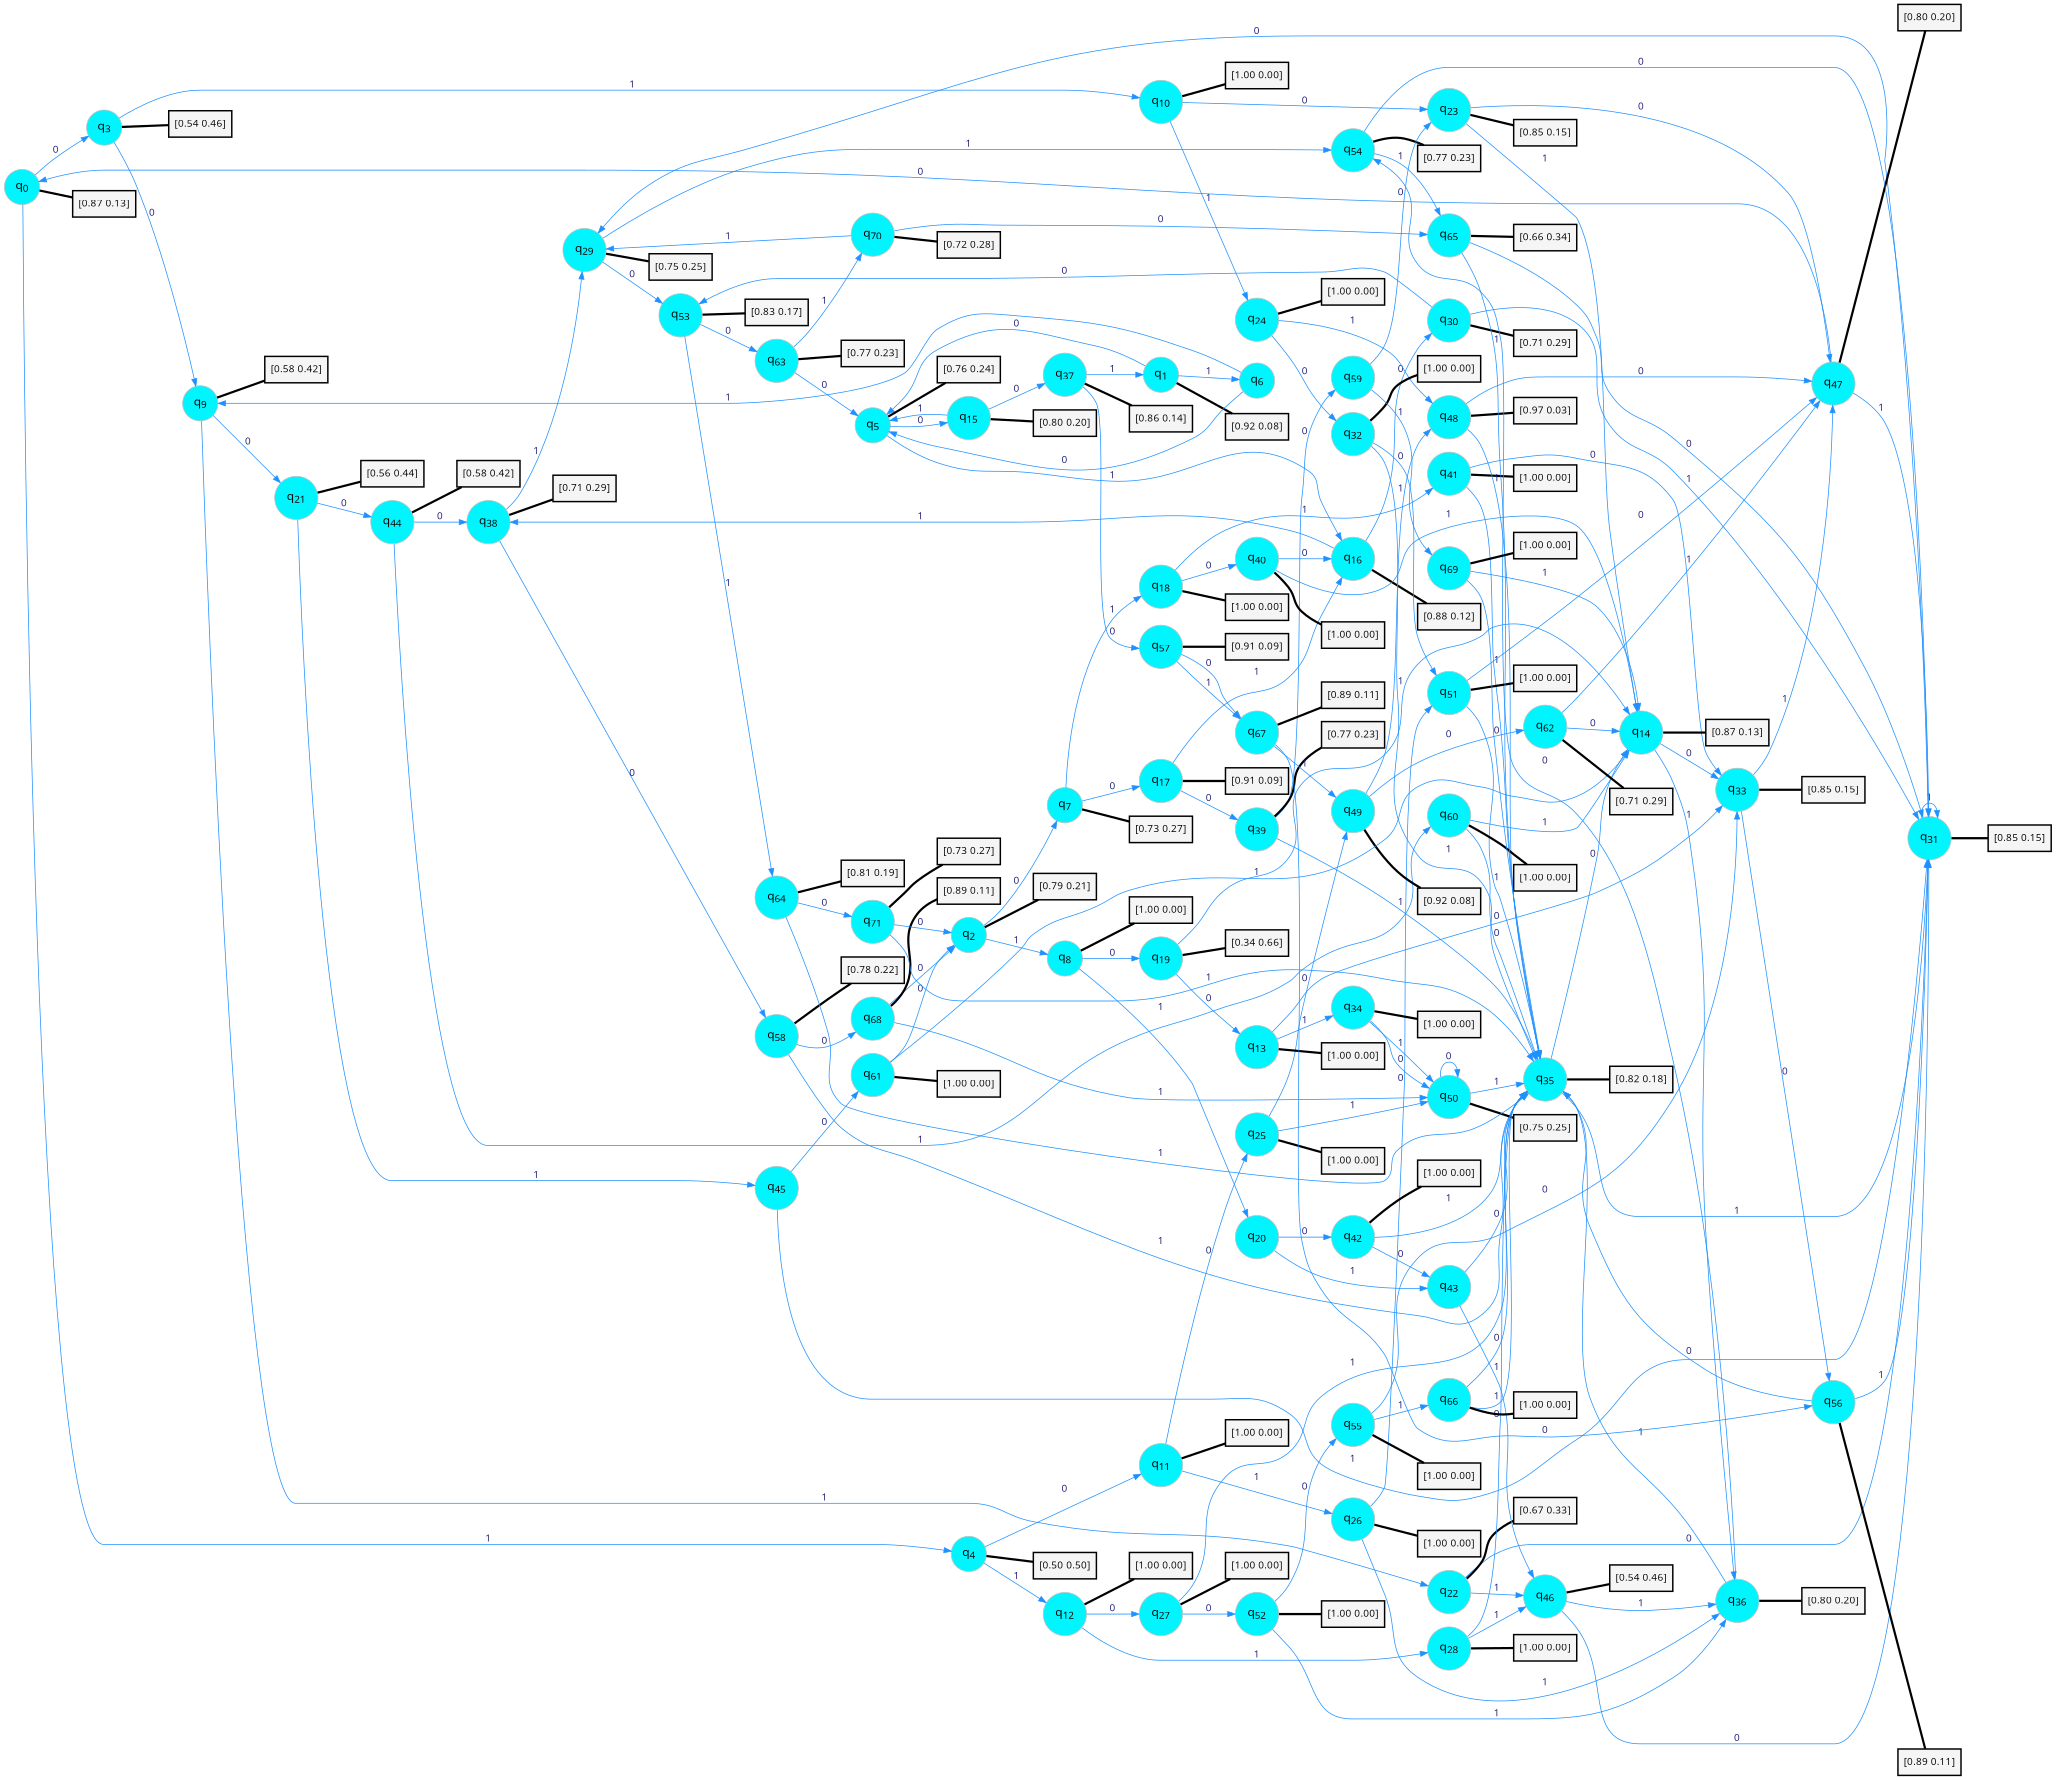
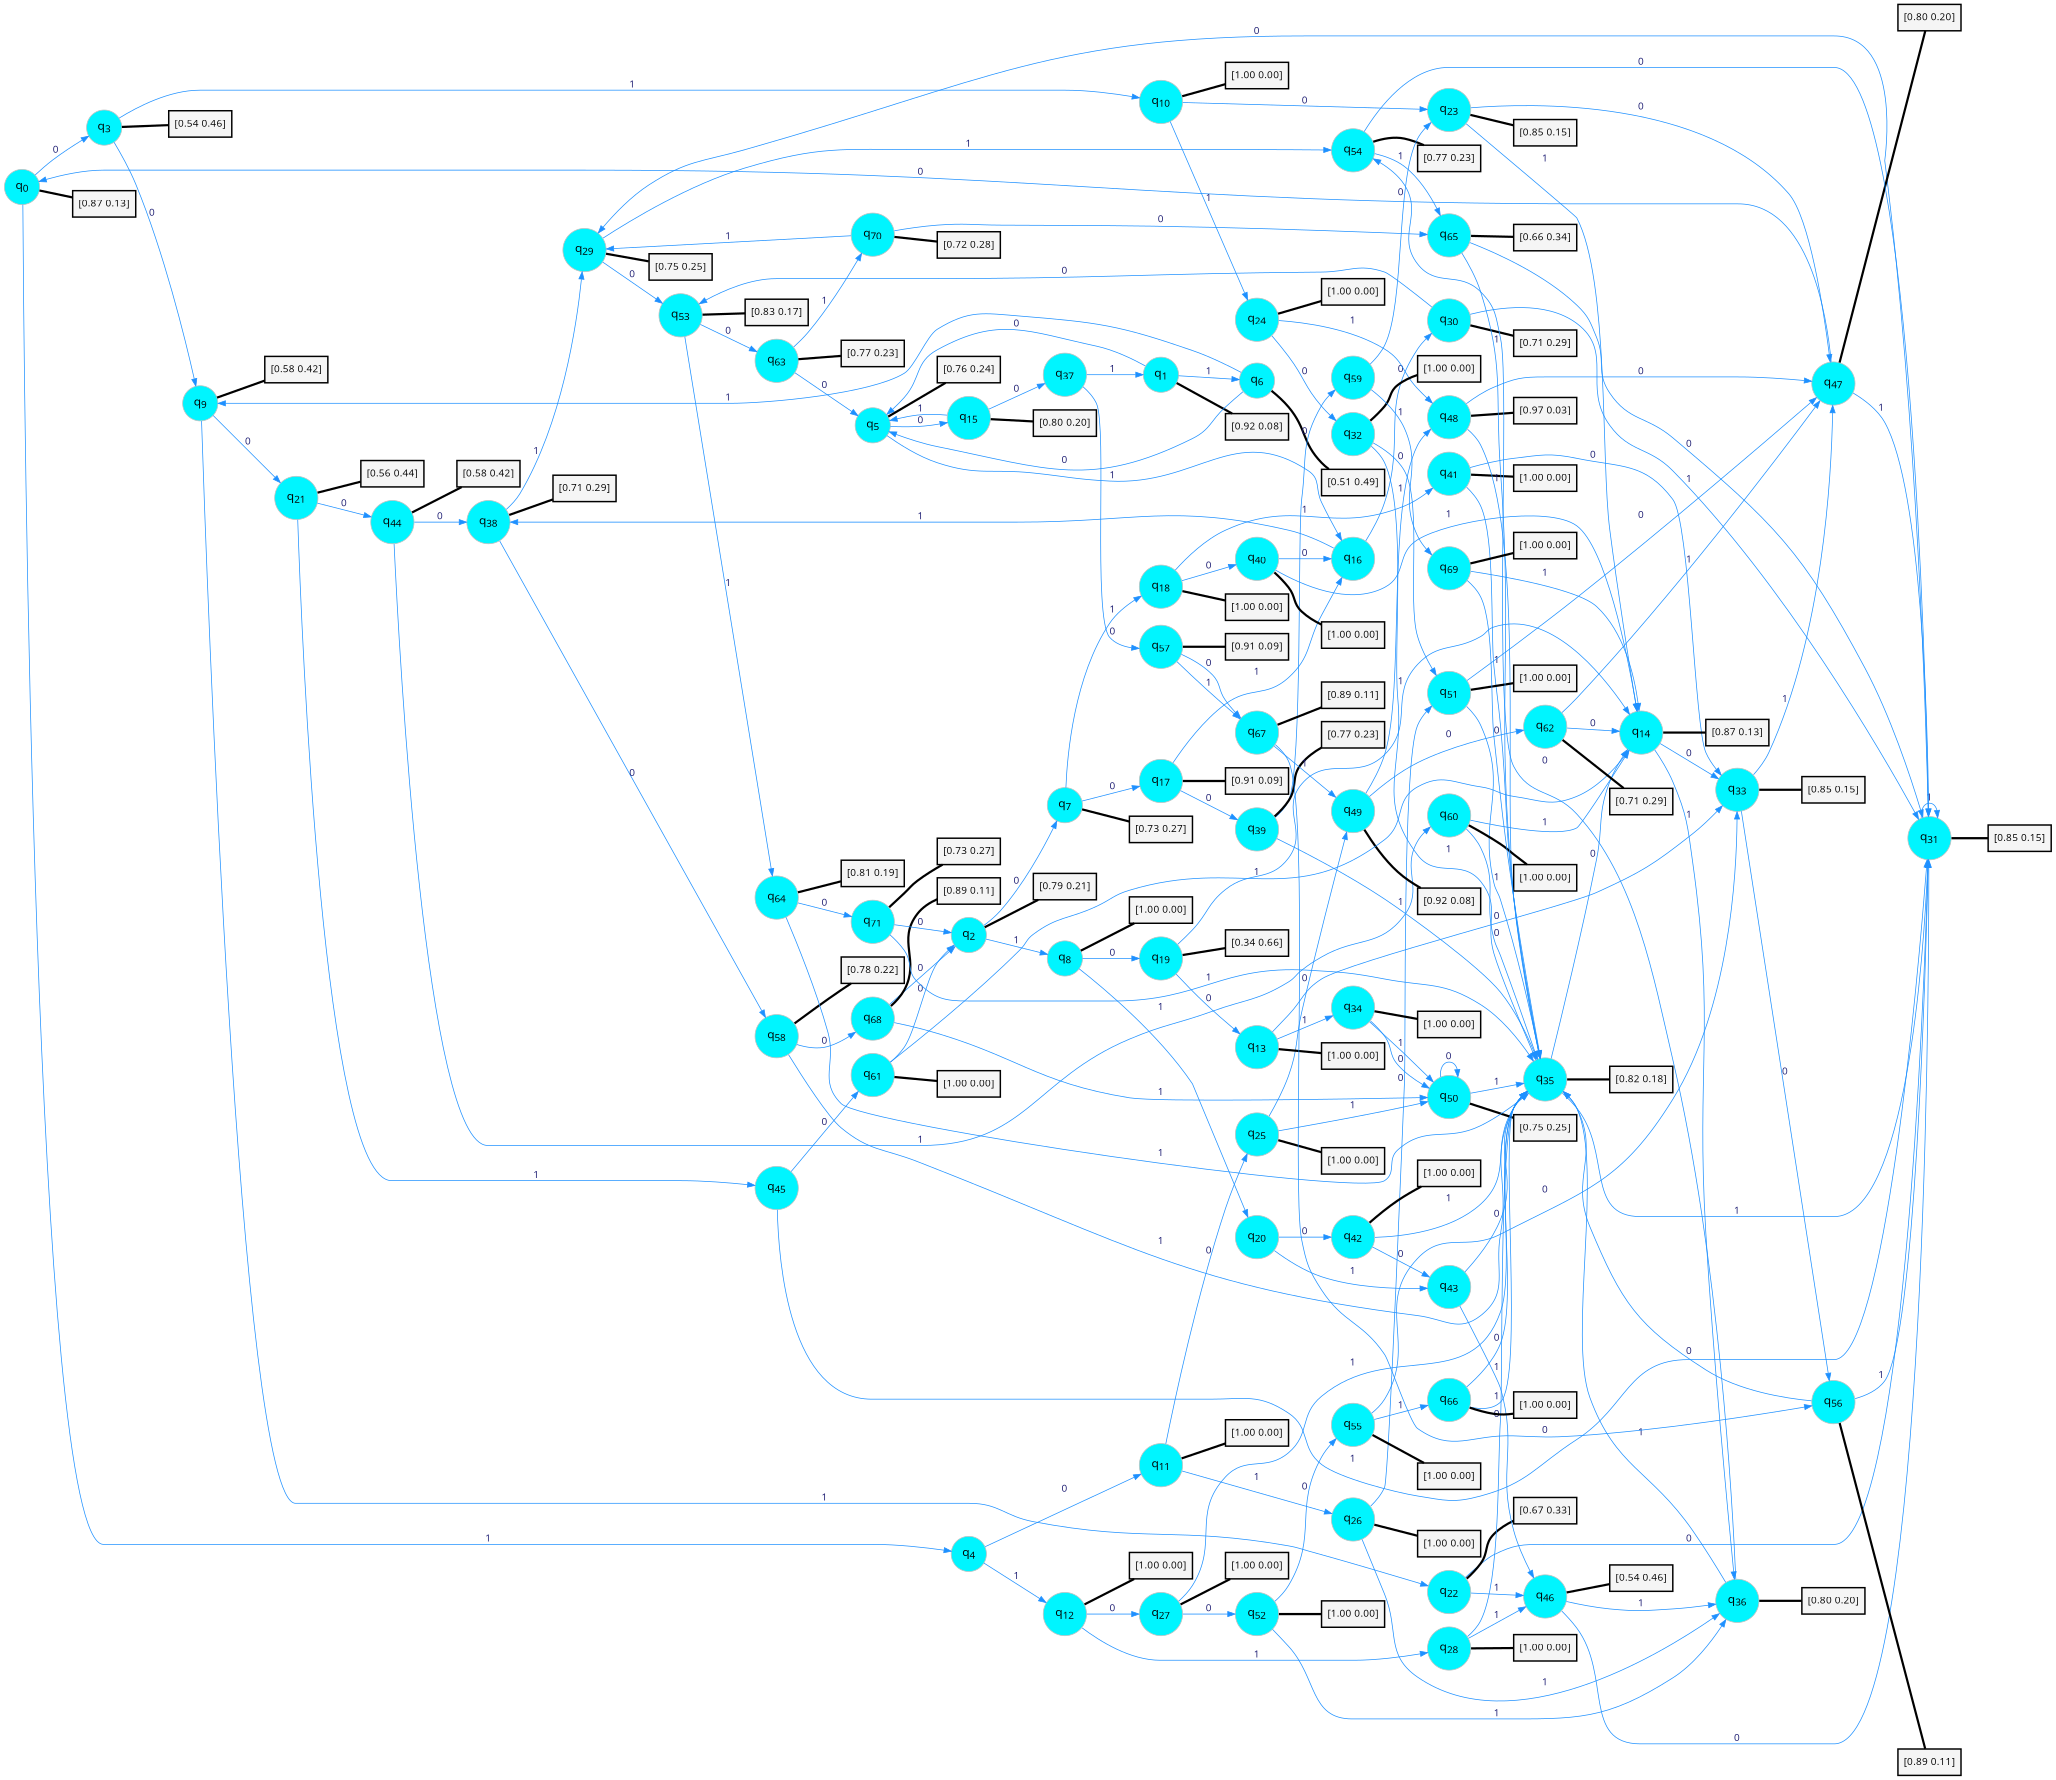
(1161, 419) -> none
none -> (1353, 483)
(1449, 617) -> none
(1065, 1566) -> none
